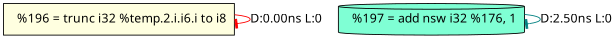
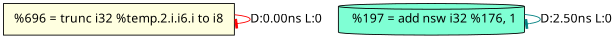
(119, 19) -> (119, 19)
